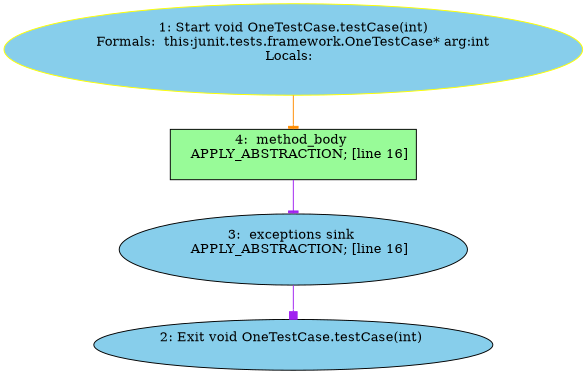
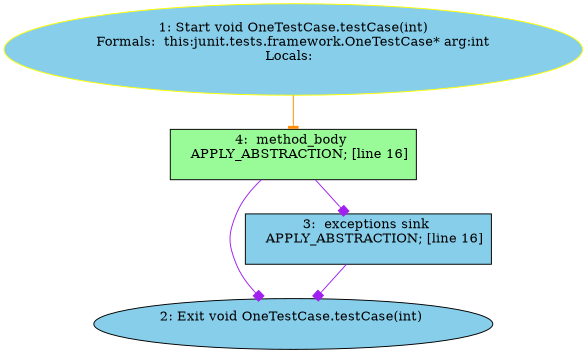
(293, 194) -> (328, 193)
none -> (230, 234)
(293, 250) -> (368, 239)
